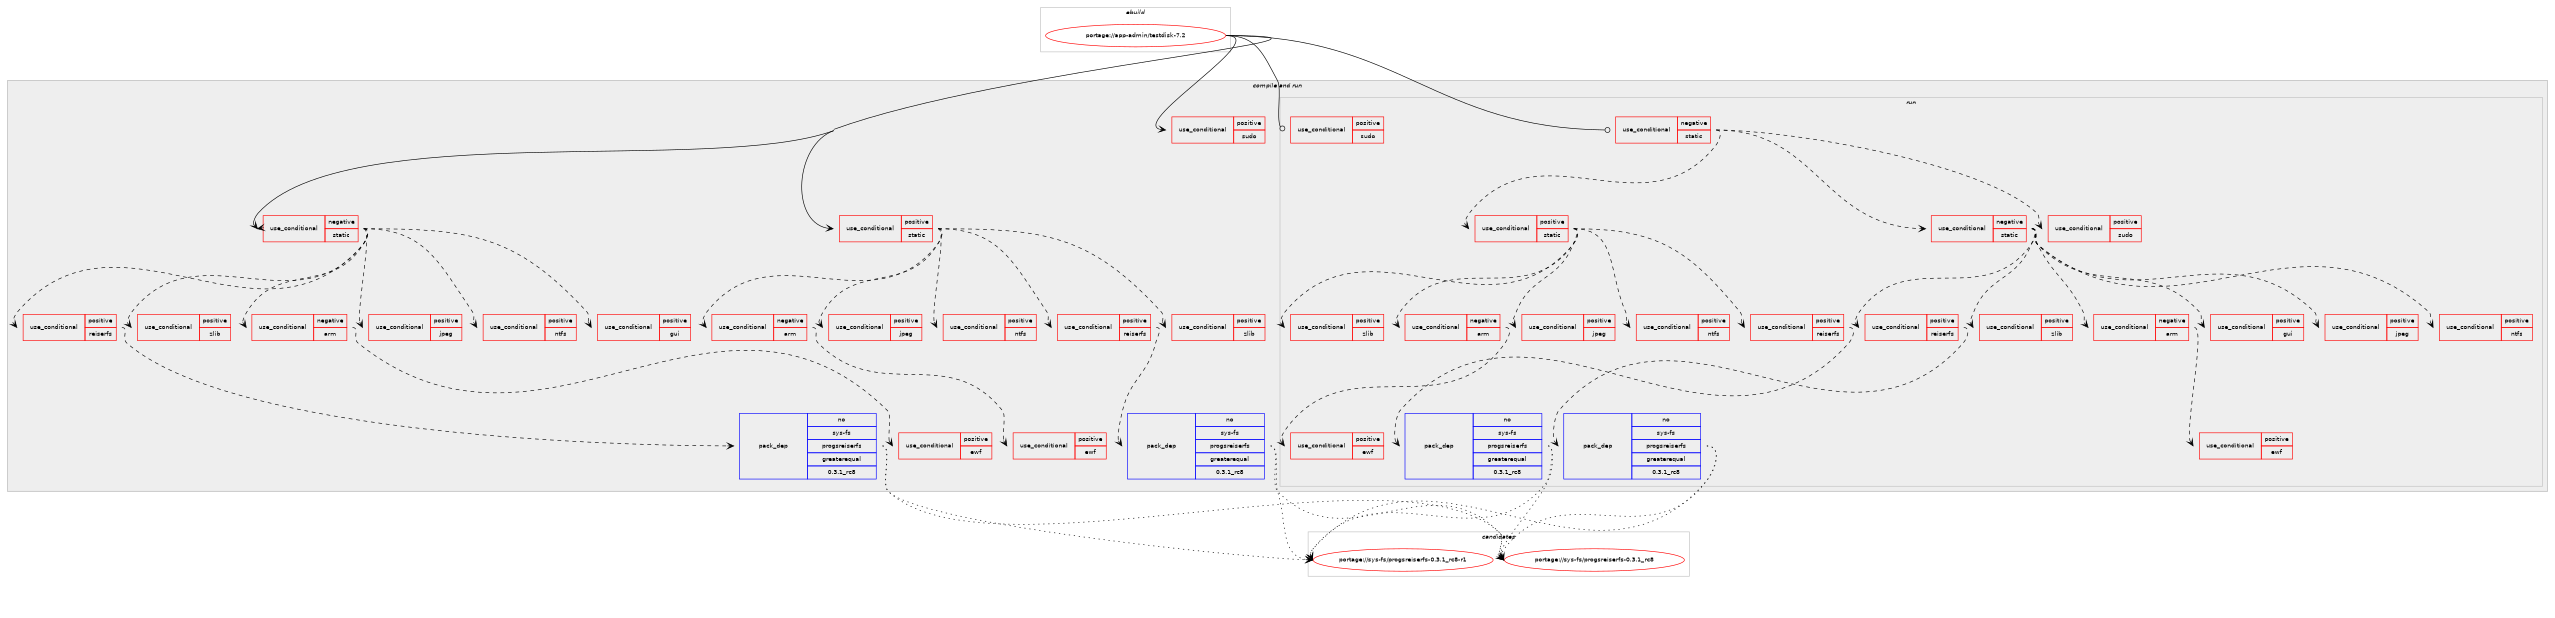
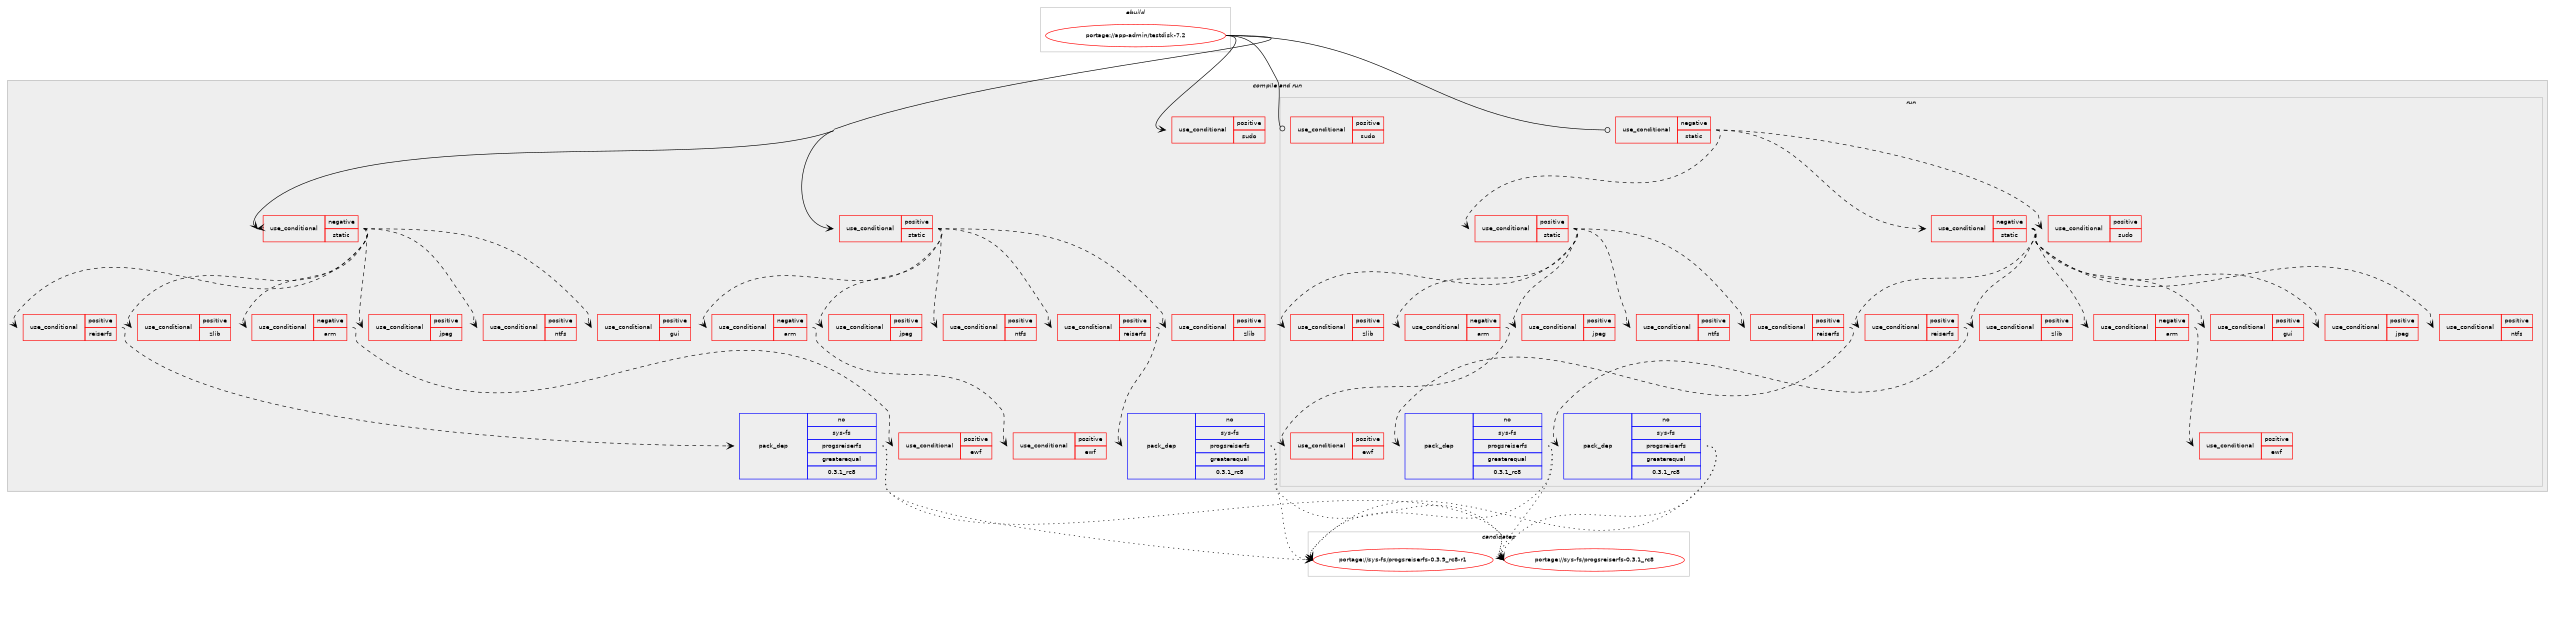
(1403, 560) -> (1403, 560)
